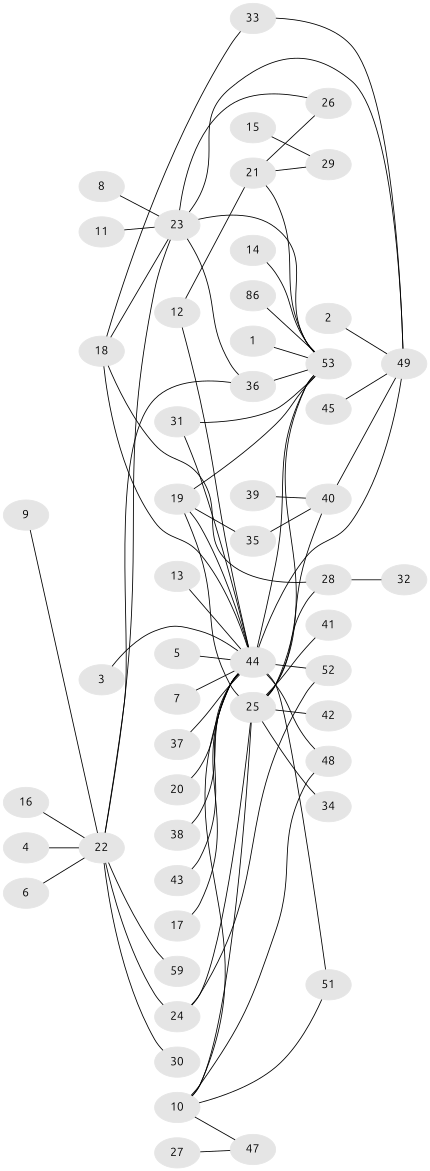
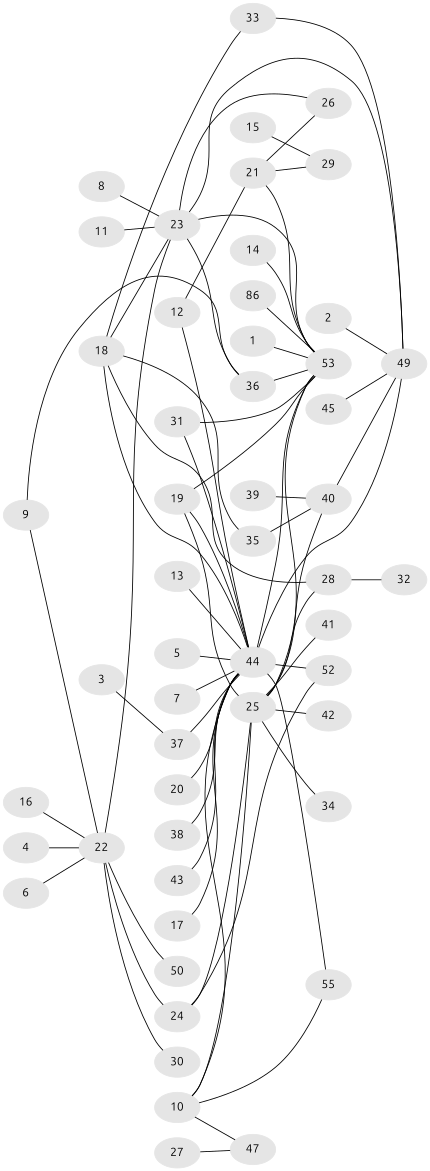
(207, 516) -> (210, 415)
(125, 573) -> (98, 308)
(171, 627) -> (140, 712)
(329, 761) -> none
(177, 971) -> (177, 971)
(329, 985) -> (329, 985)
